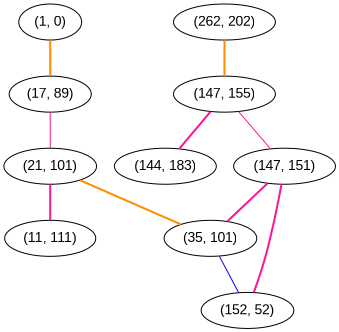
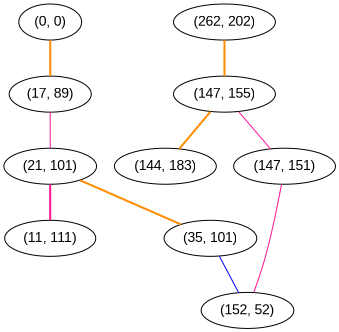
(50, 22) -> (50, 22)
(195, 130) -> (195, 130)
(247, 202) -> none
(270, 239) -> (270, 239)
